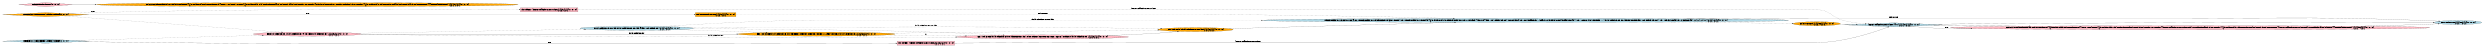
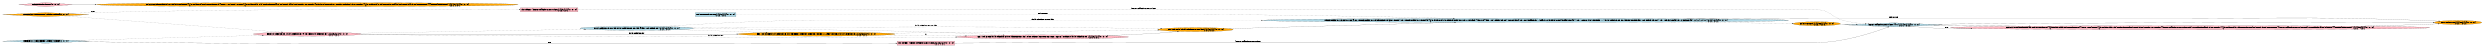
(392, 15) -> none
(716, 15) -> (716, 15)
(2458, 22) -> (2458, 22)
